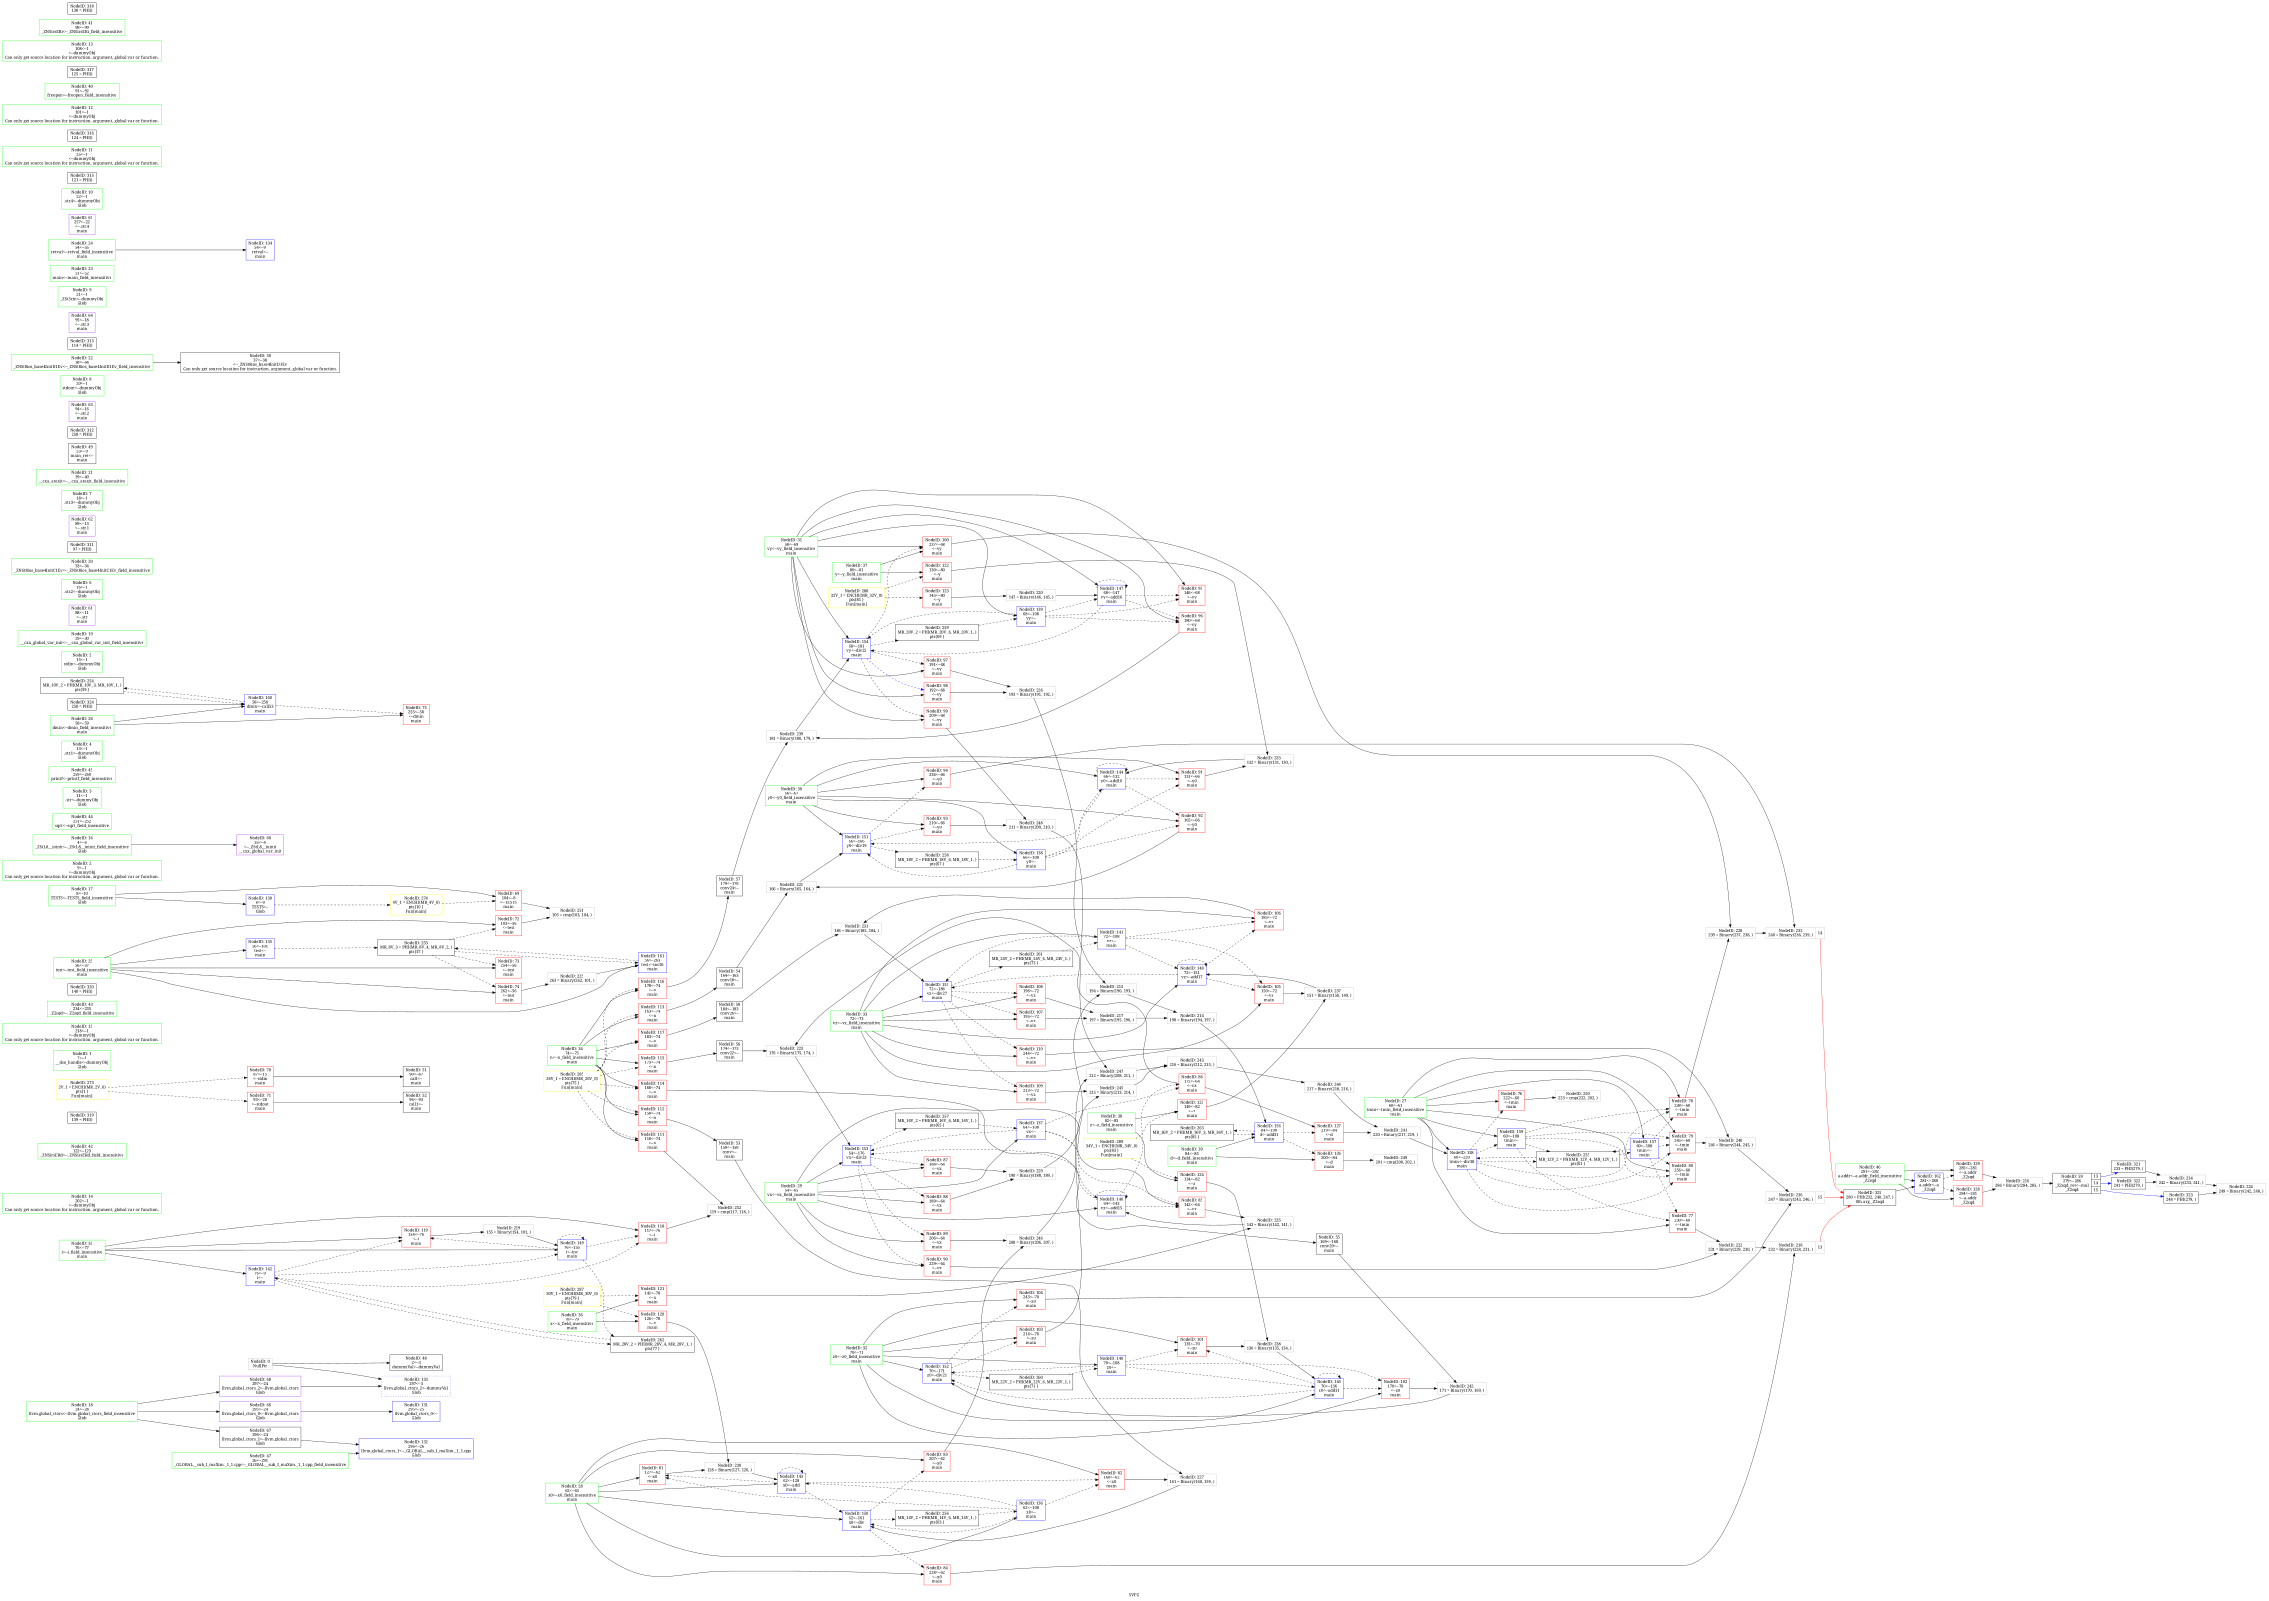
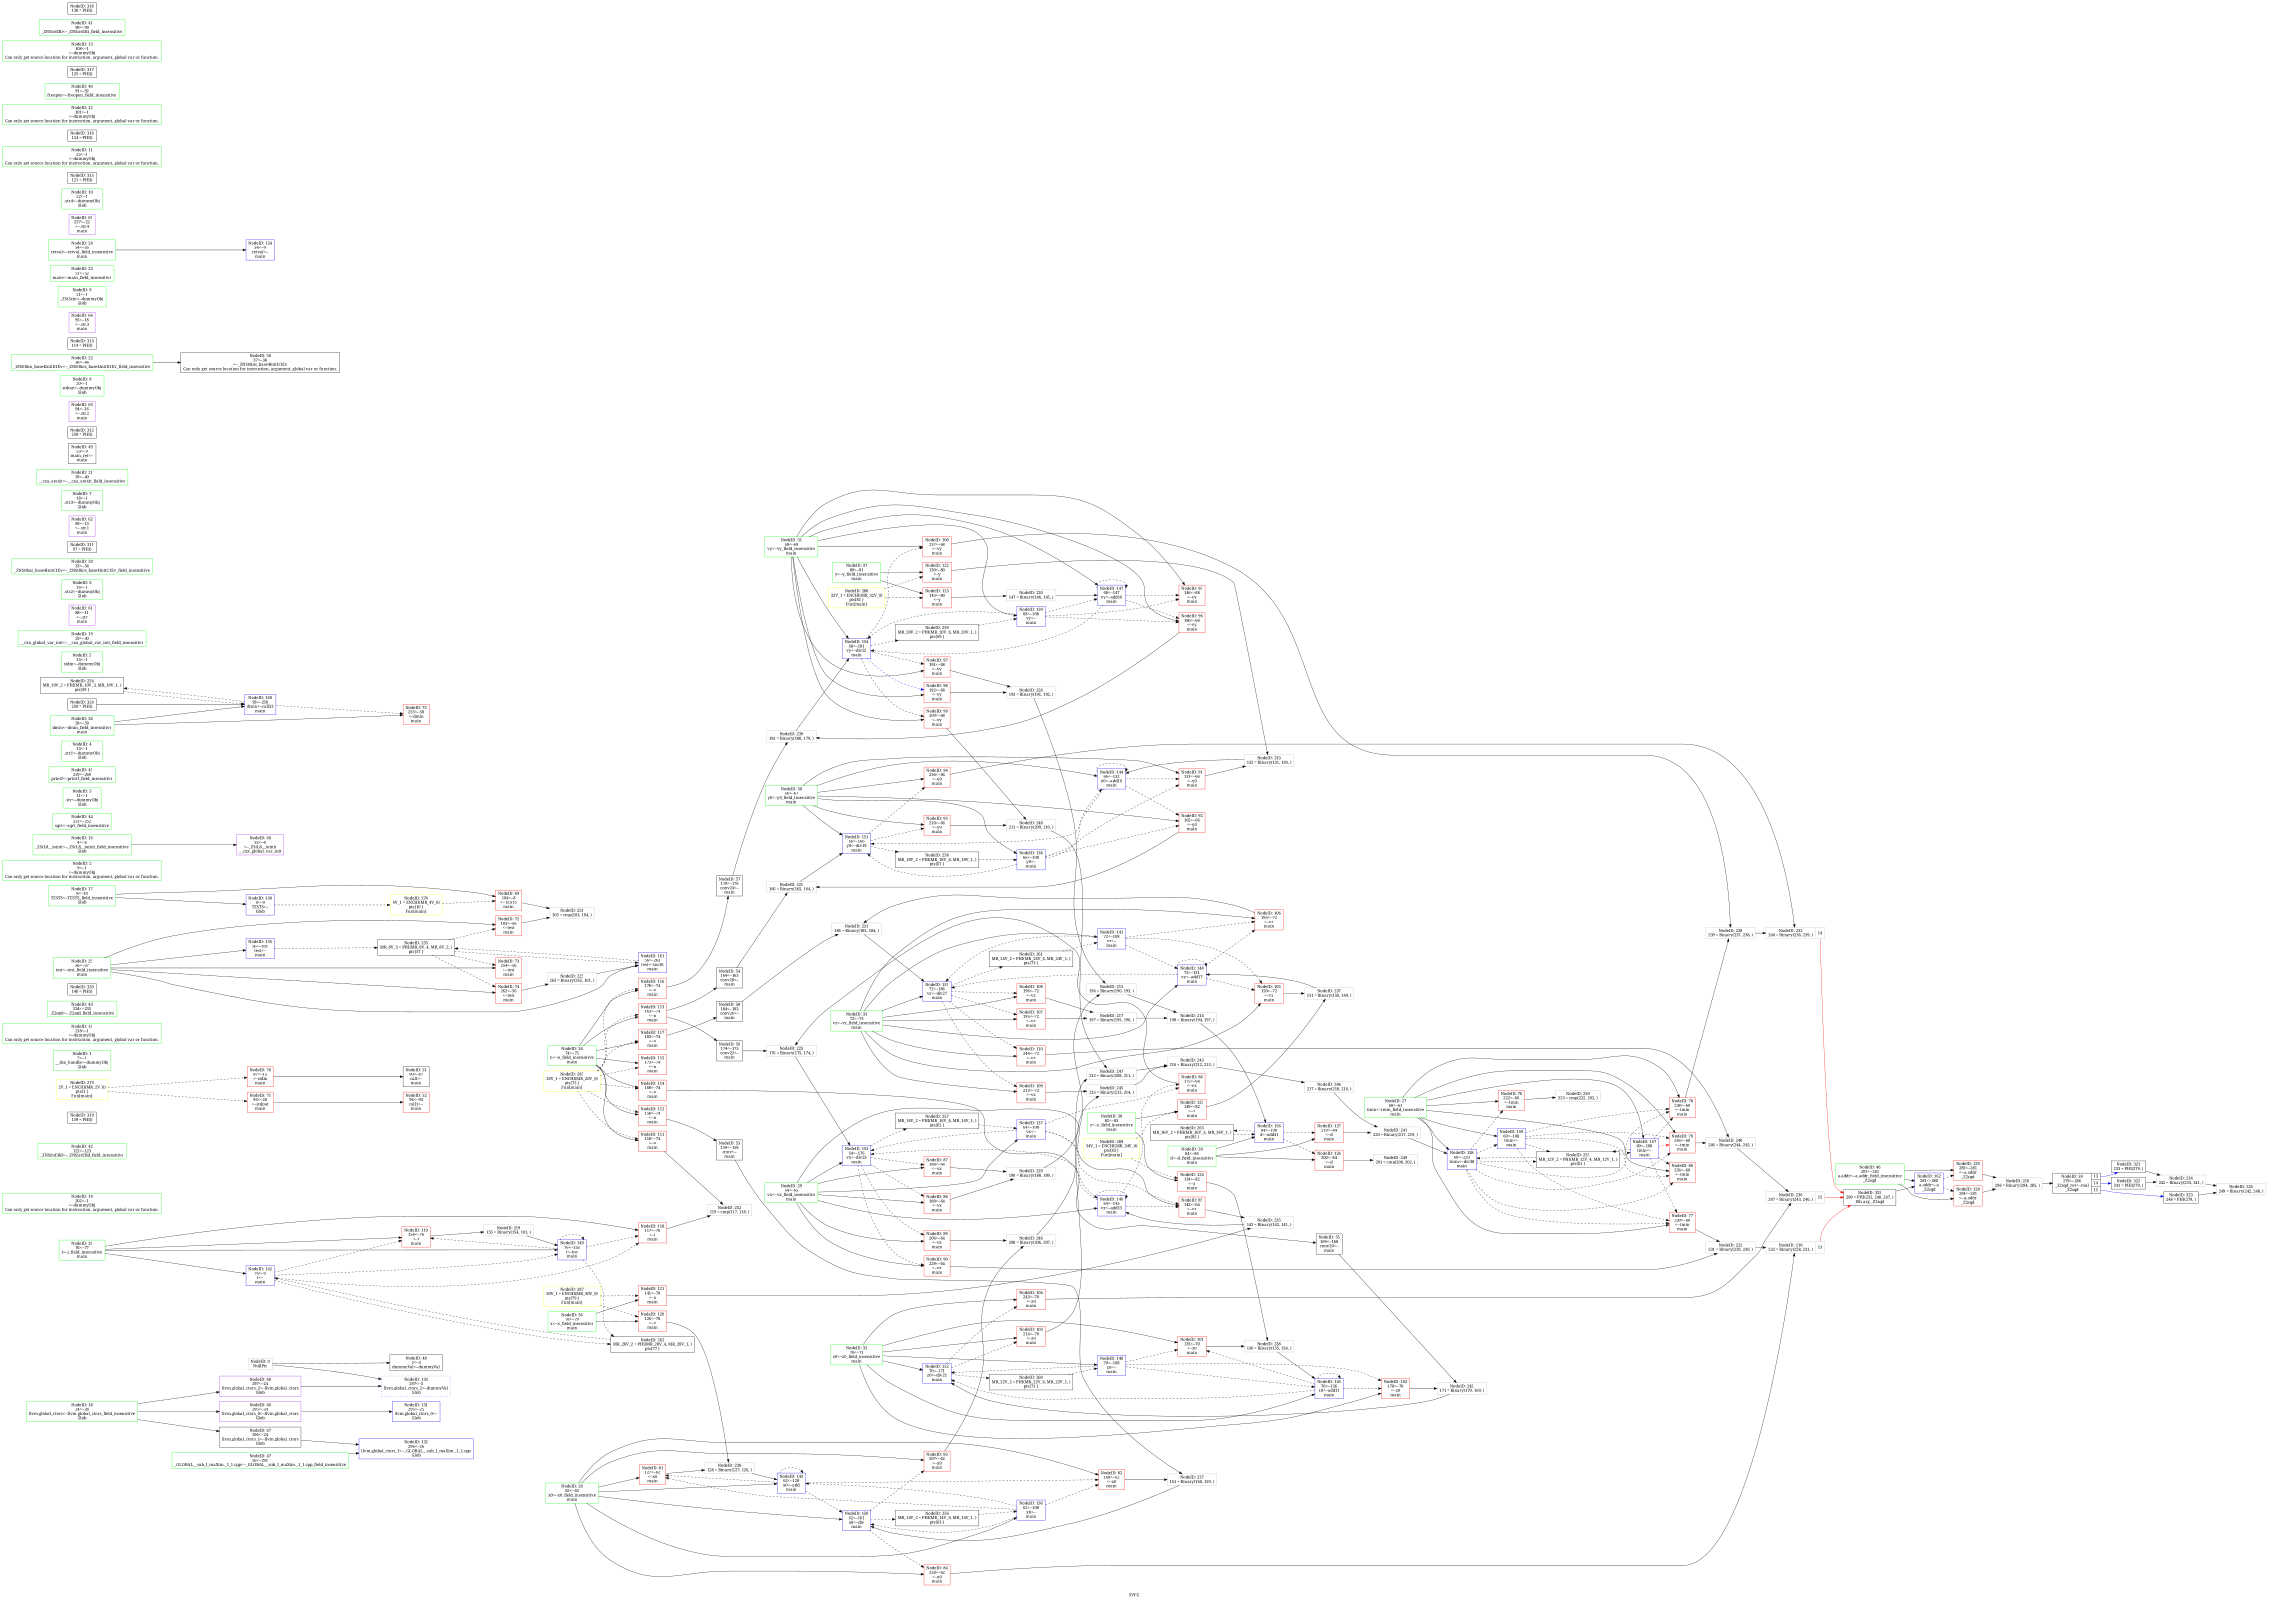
(900, 558) -> (900, 587)
(690, 1058) -> (692, 1025)
(416, 1102) -> (416, 1102)
(1256, 1105) -> (1265, 1151)
(1662, 1146) -> (1662, 1146)
none -> (1555, 1222)
